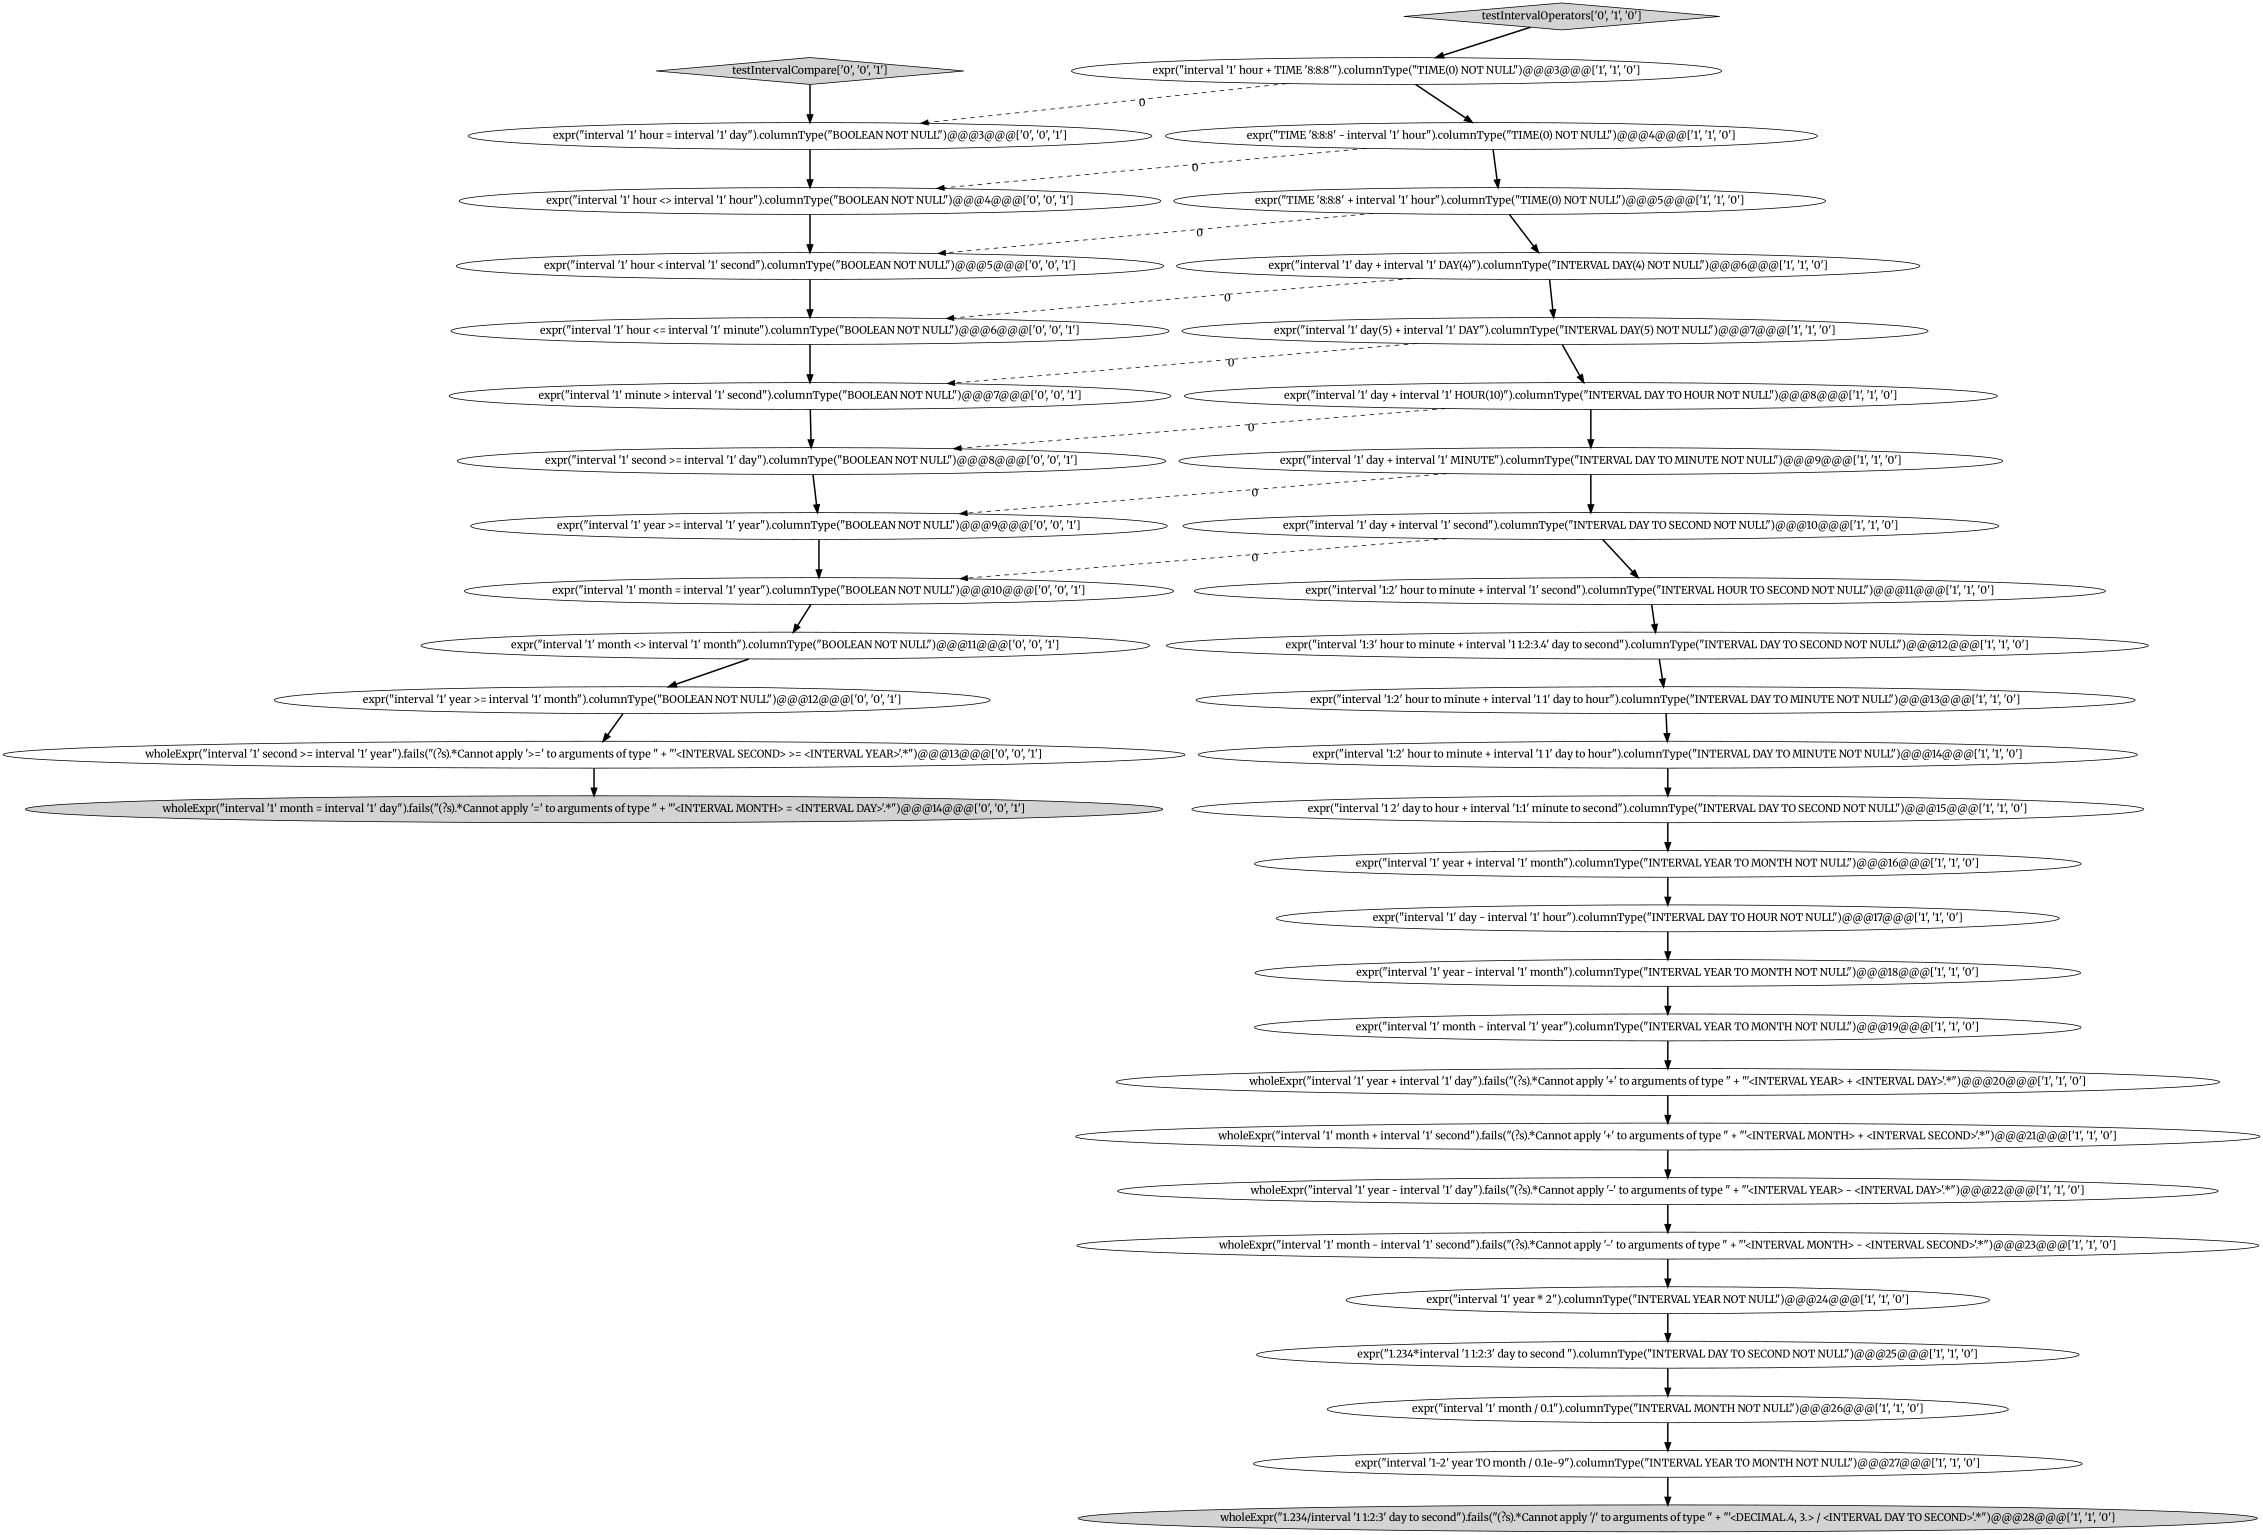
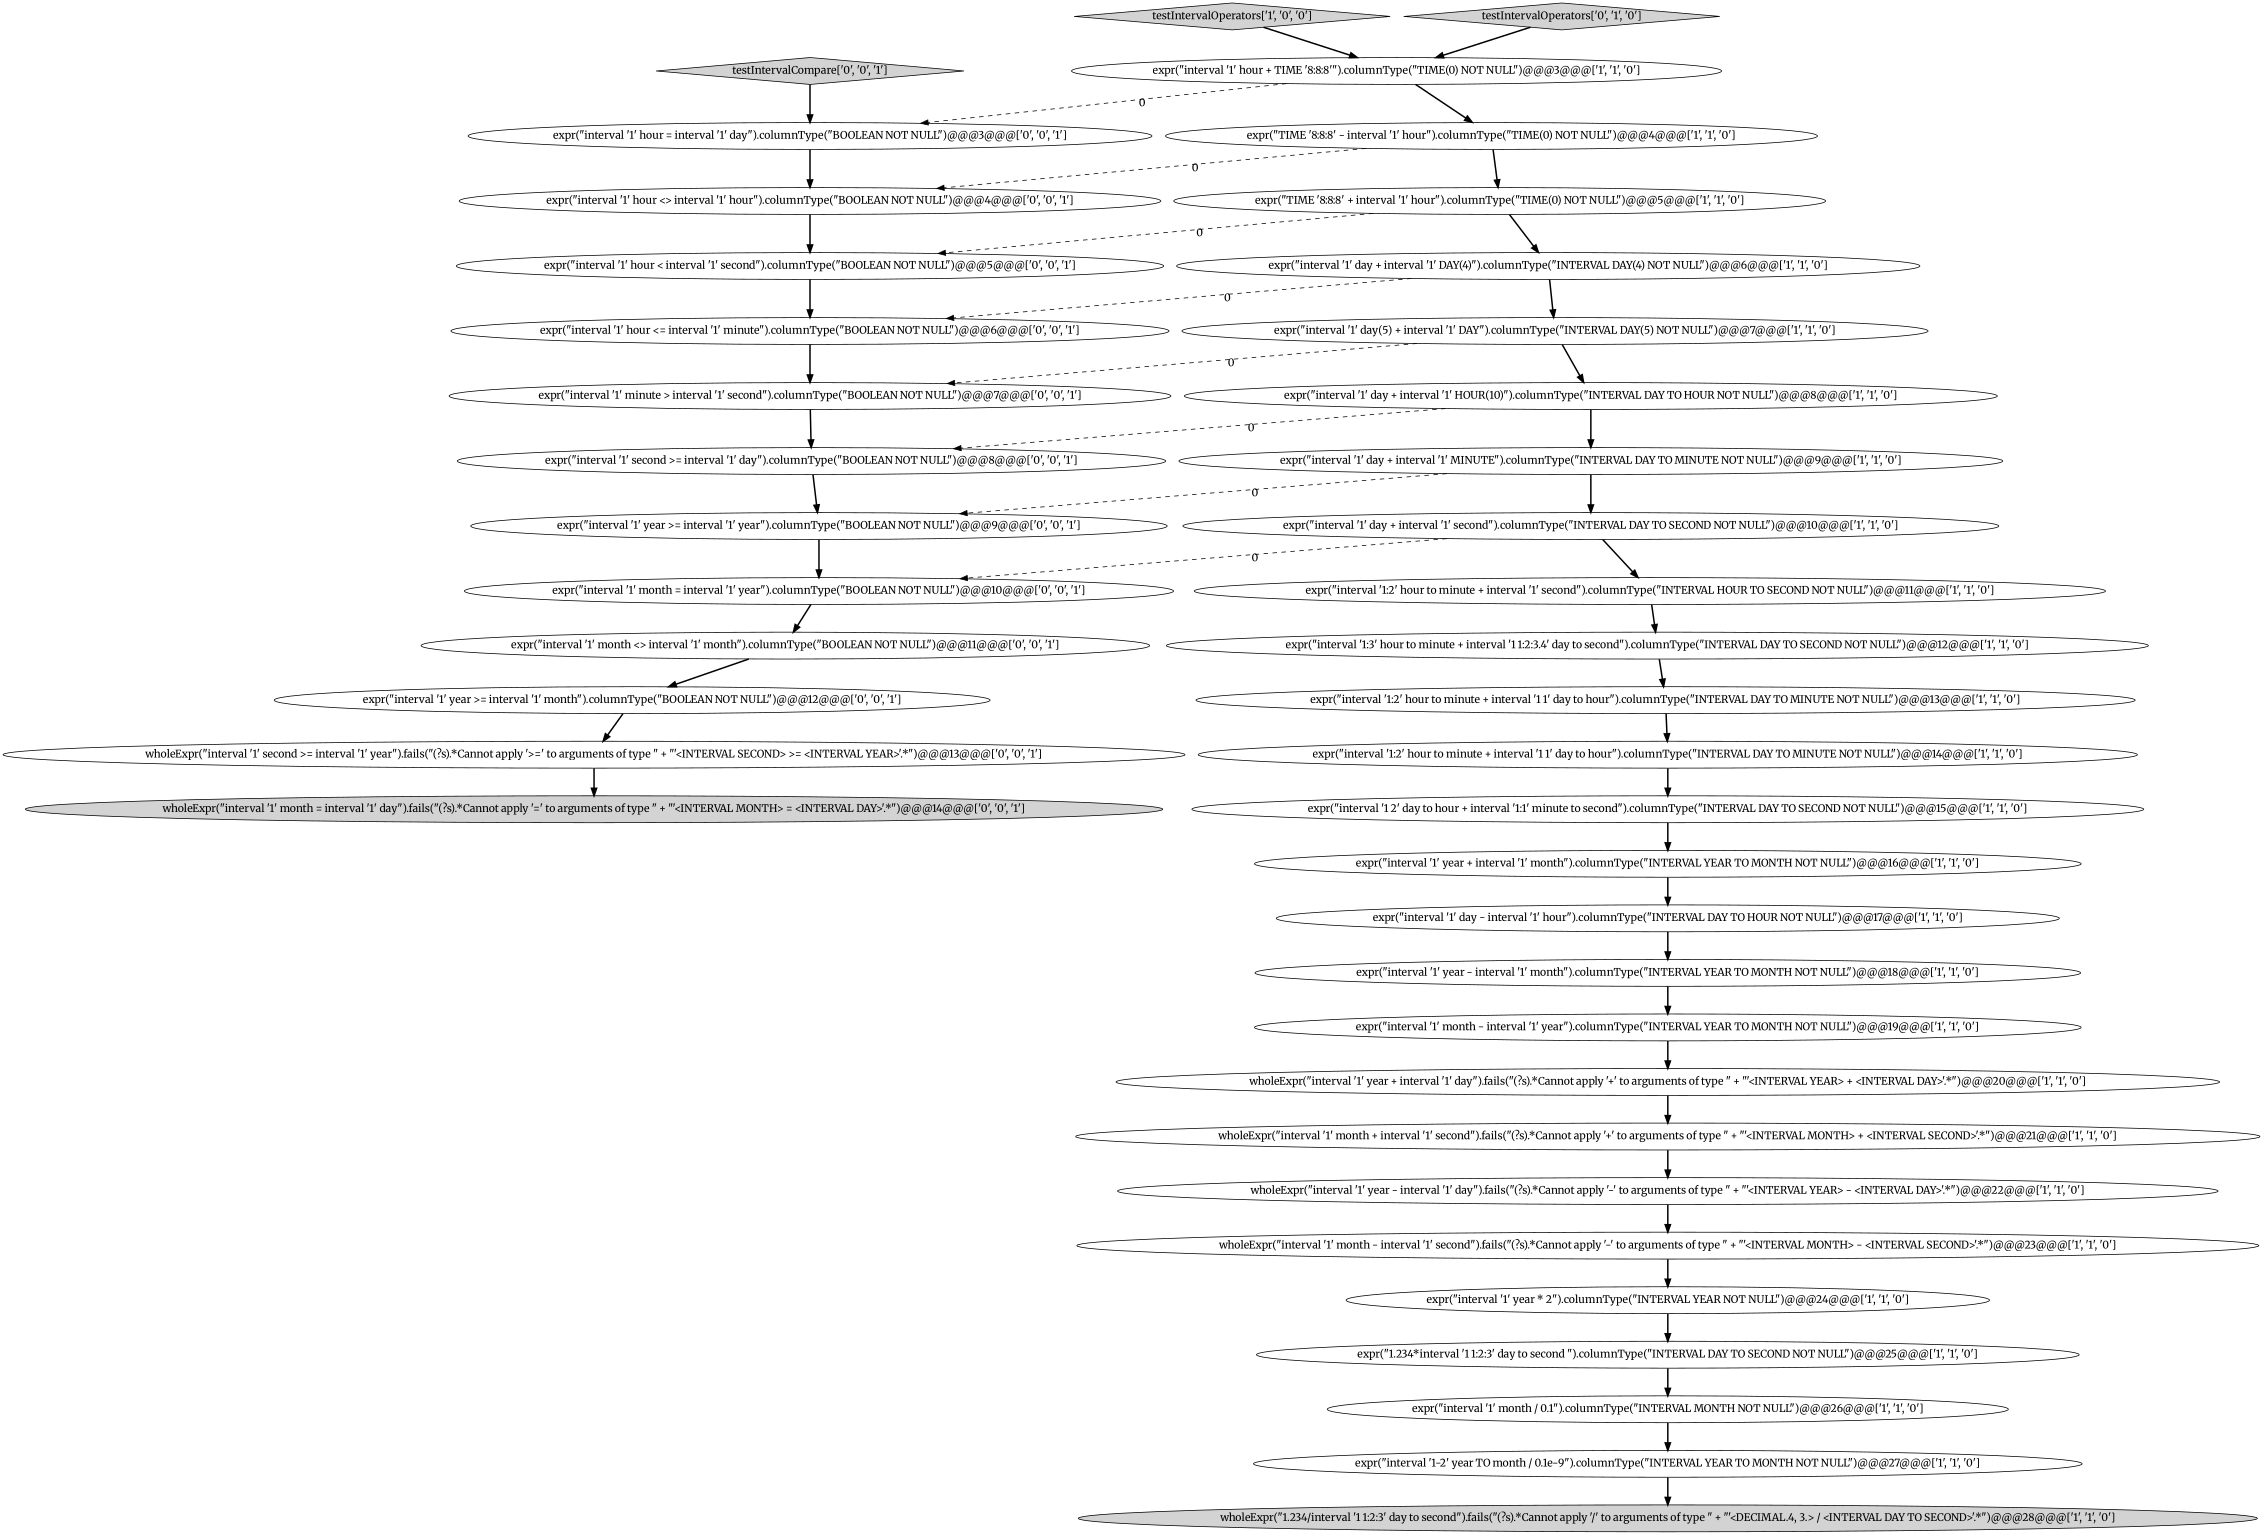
none -> (1232, 16)
